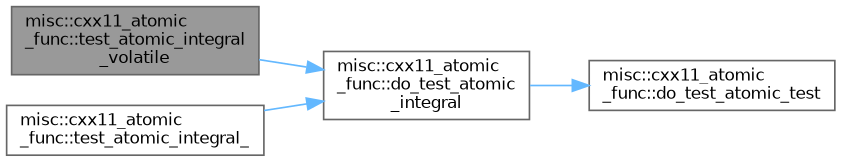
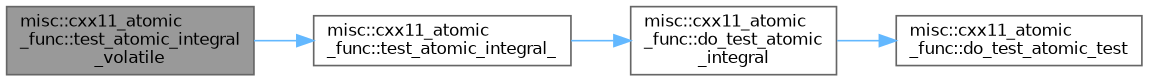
(283, 63) -> (275, 41)
